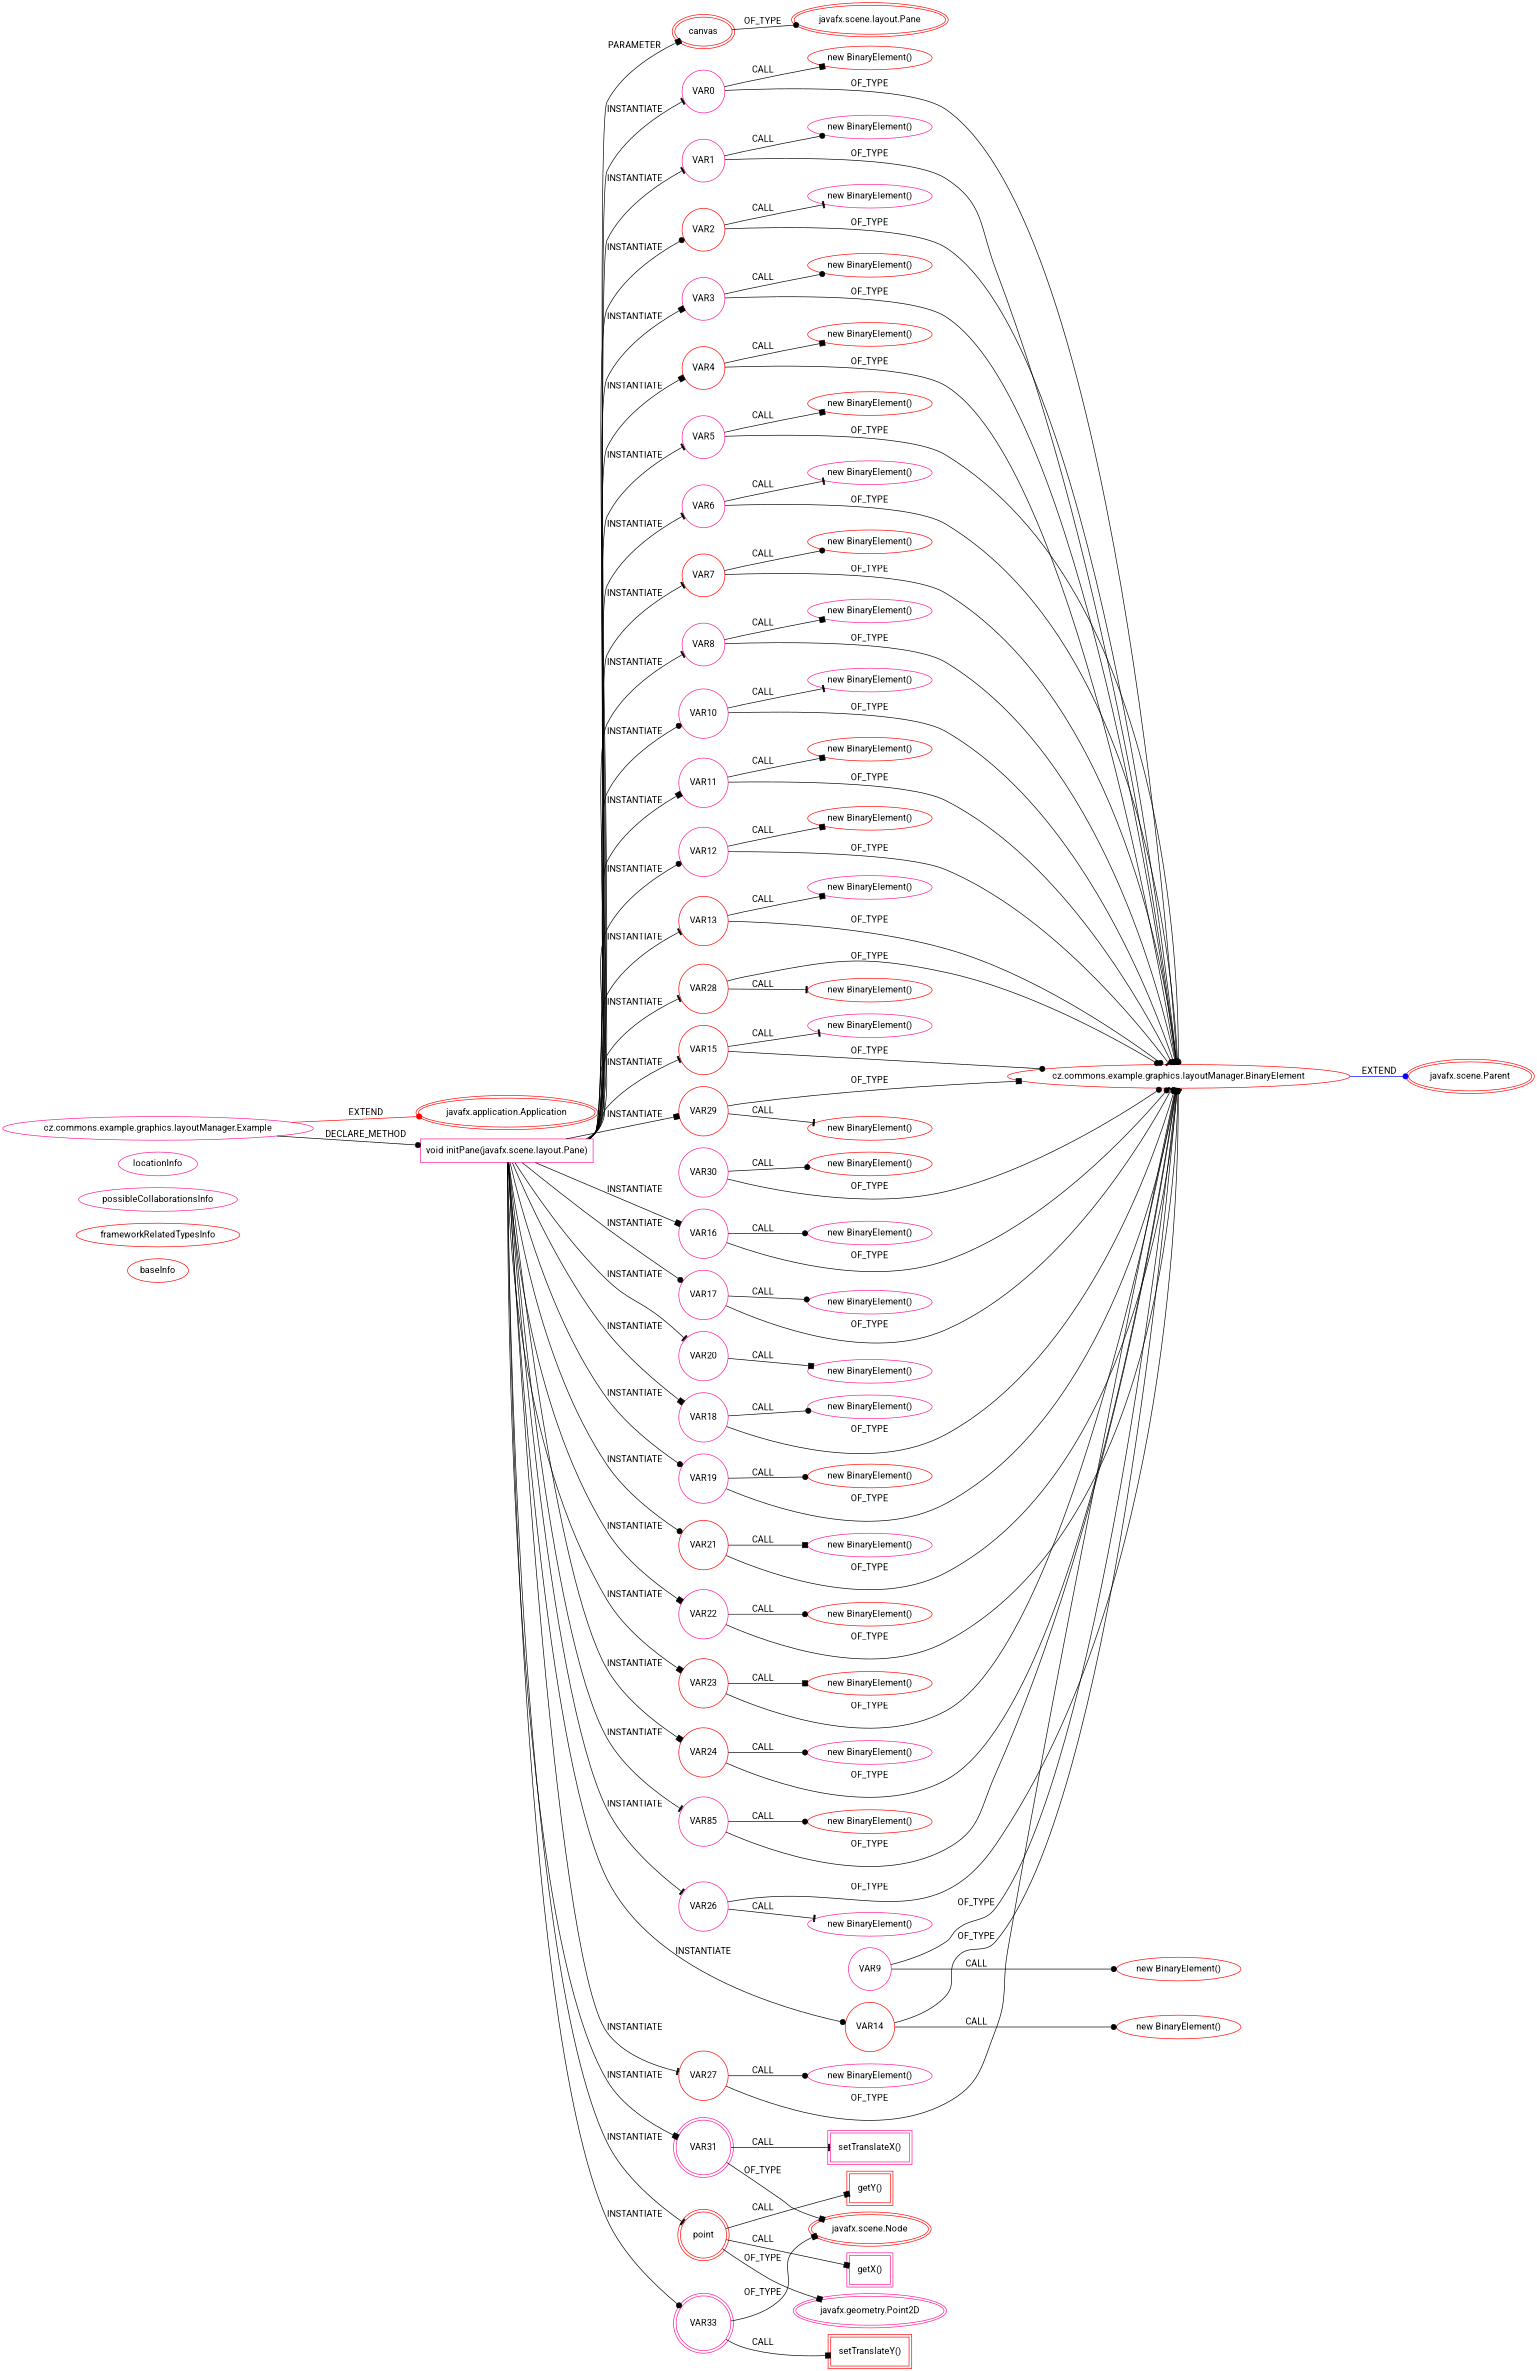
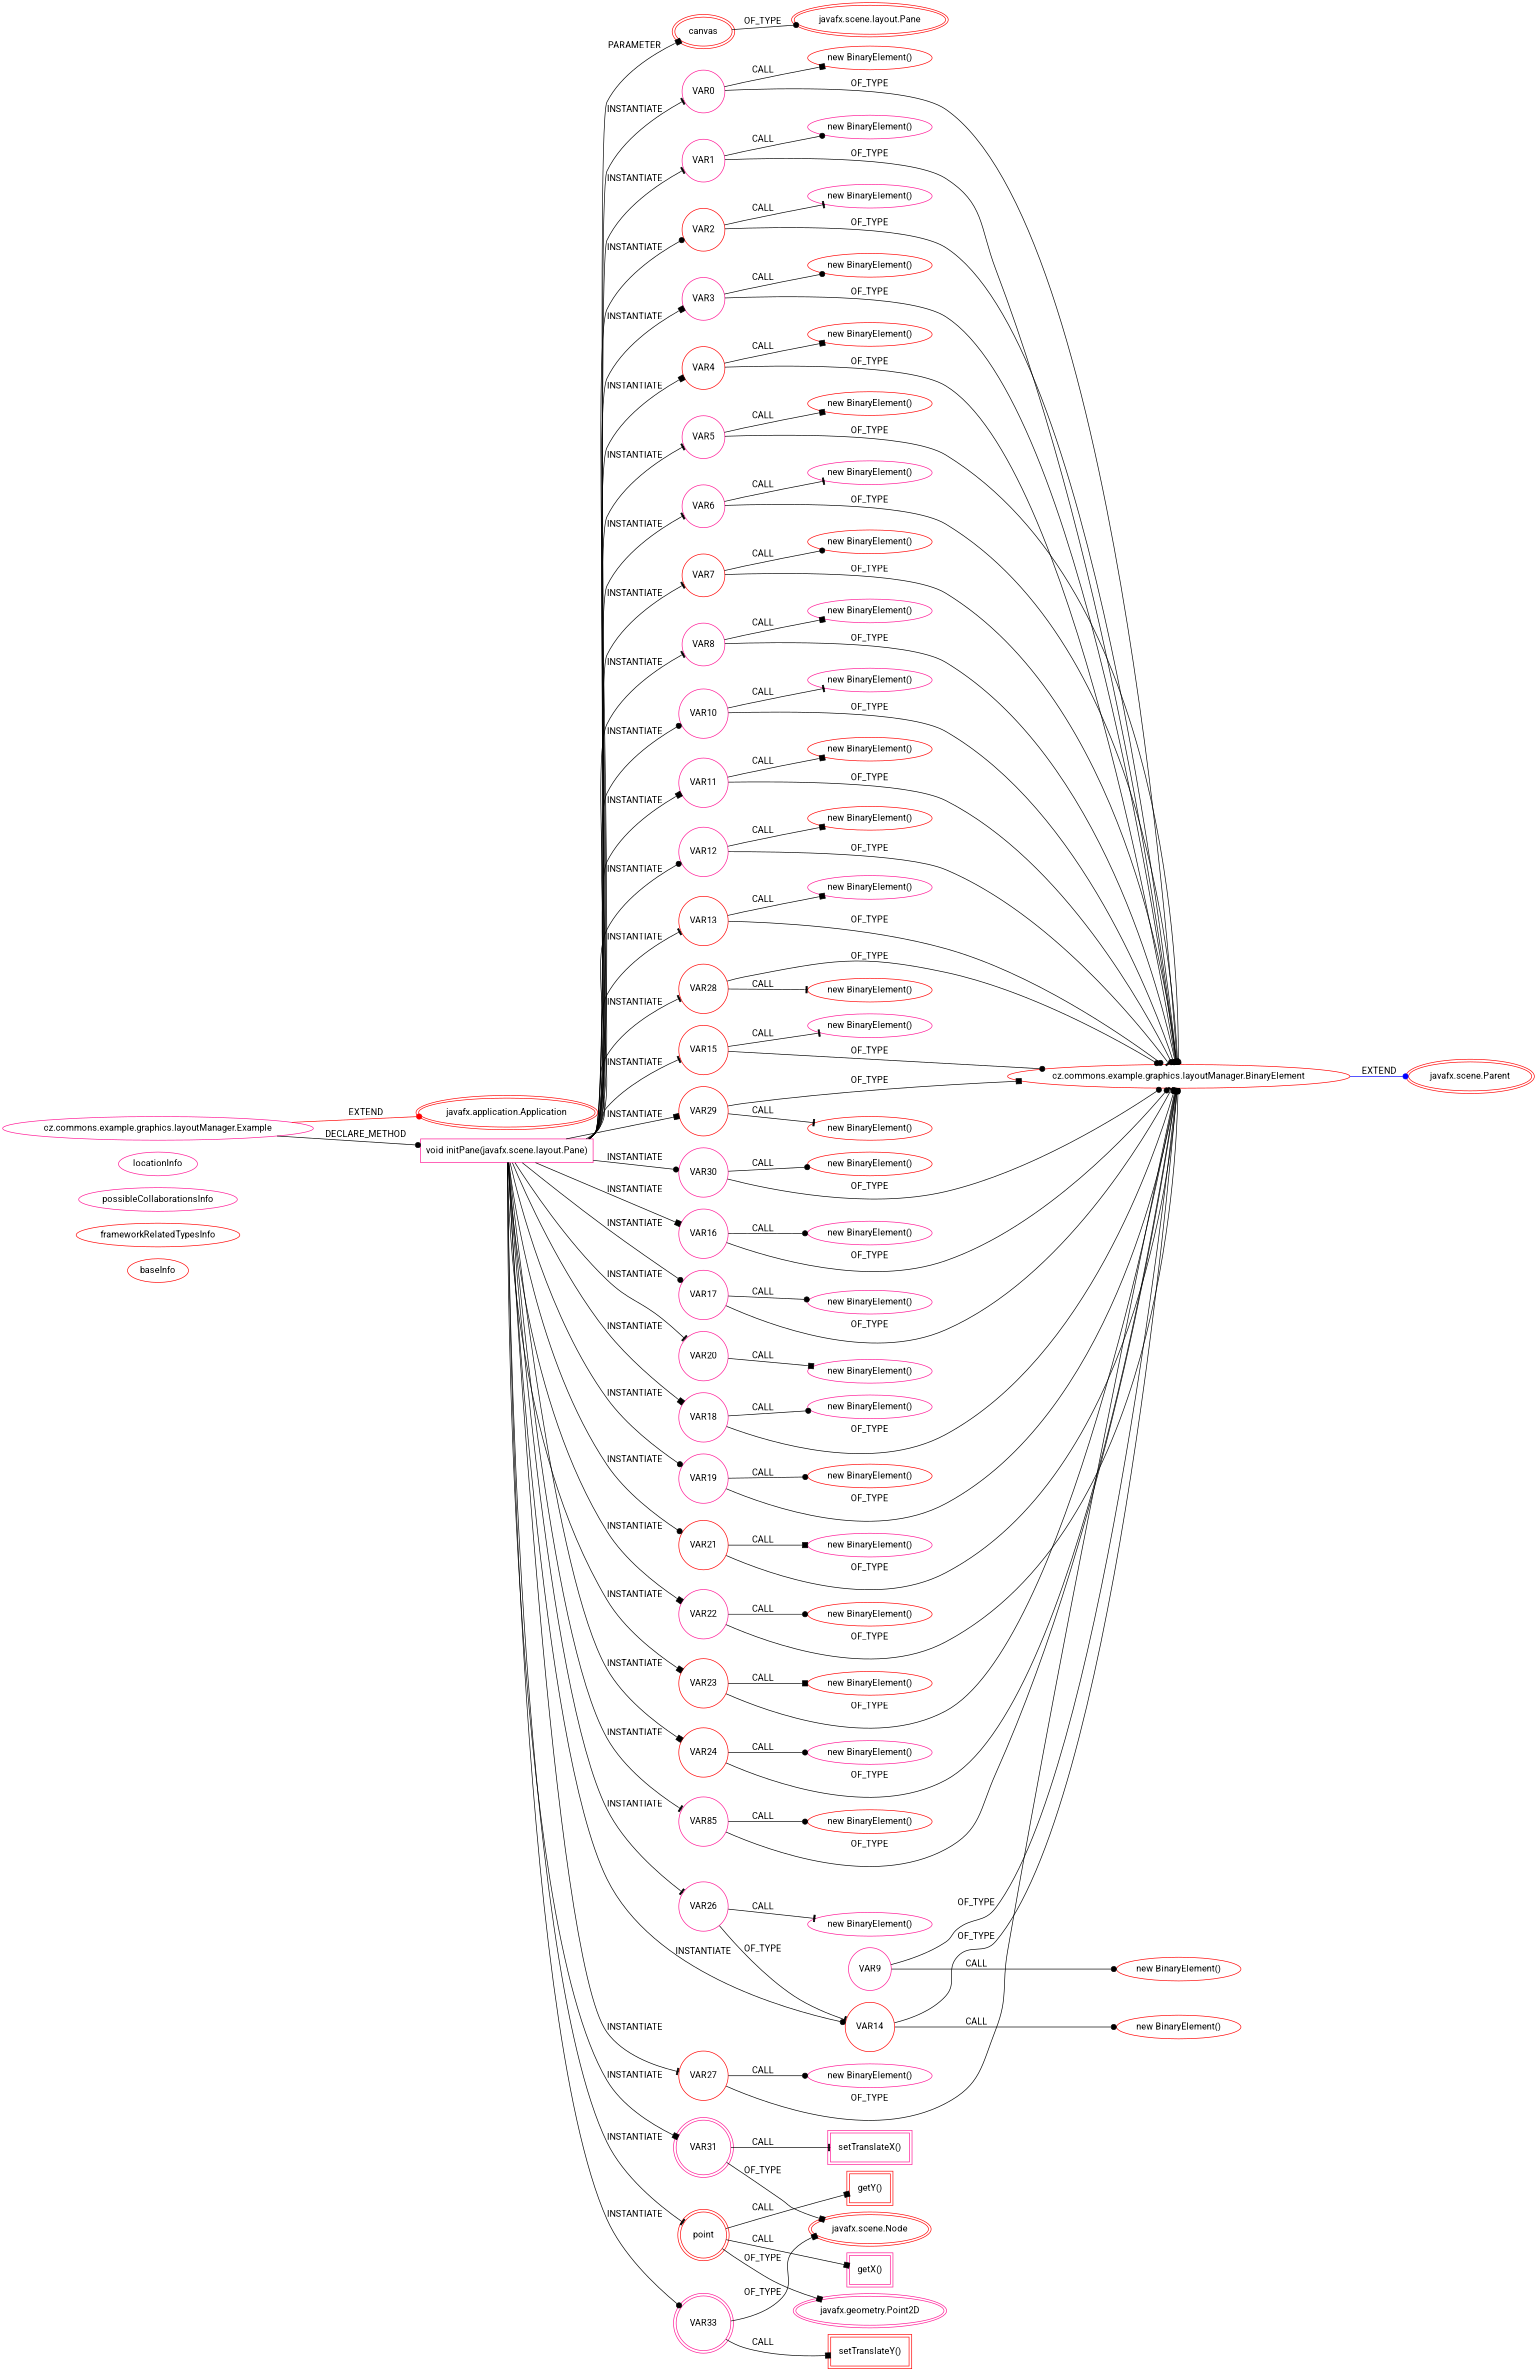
none -> (633, 1165)
(1092, 1646) -> (775, 1981)
